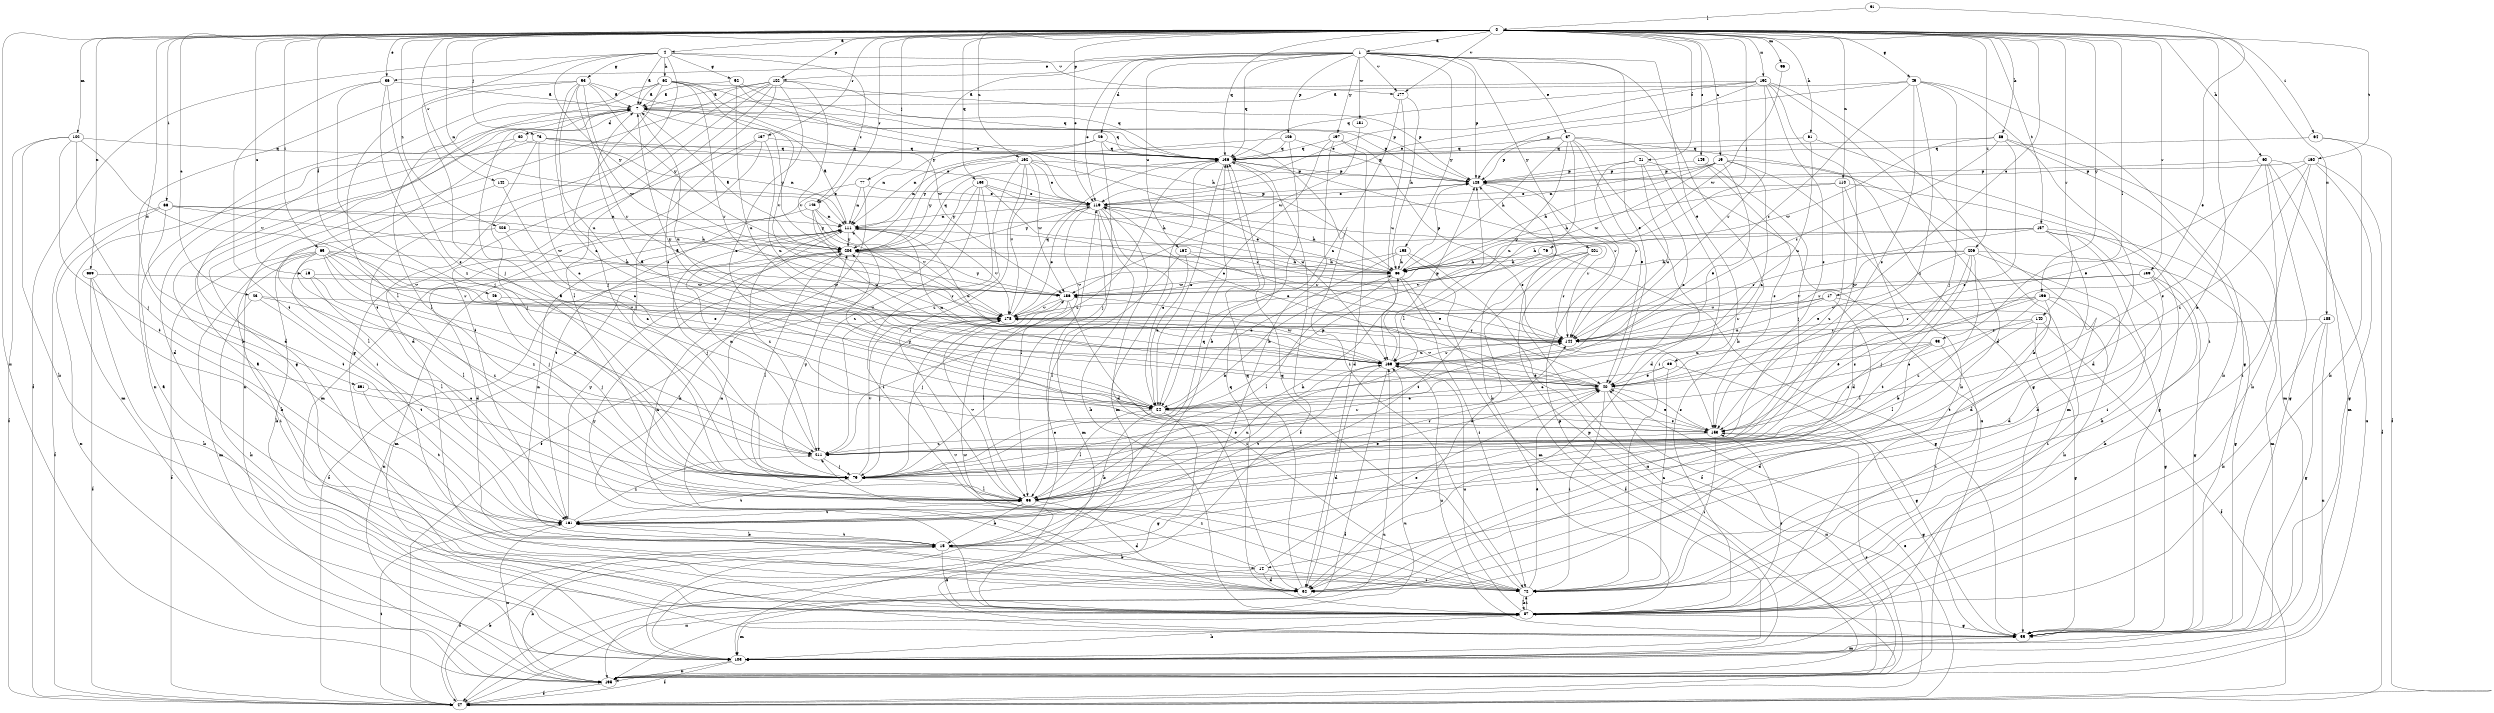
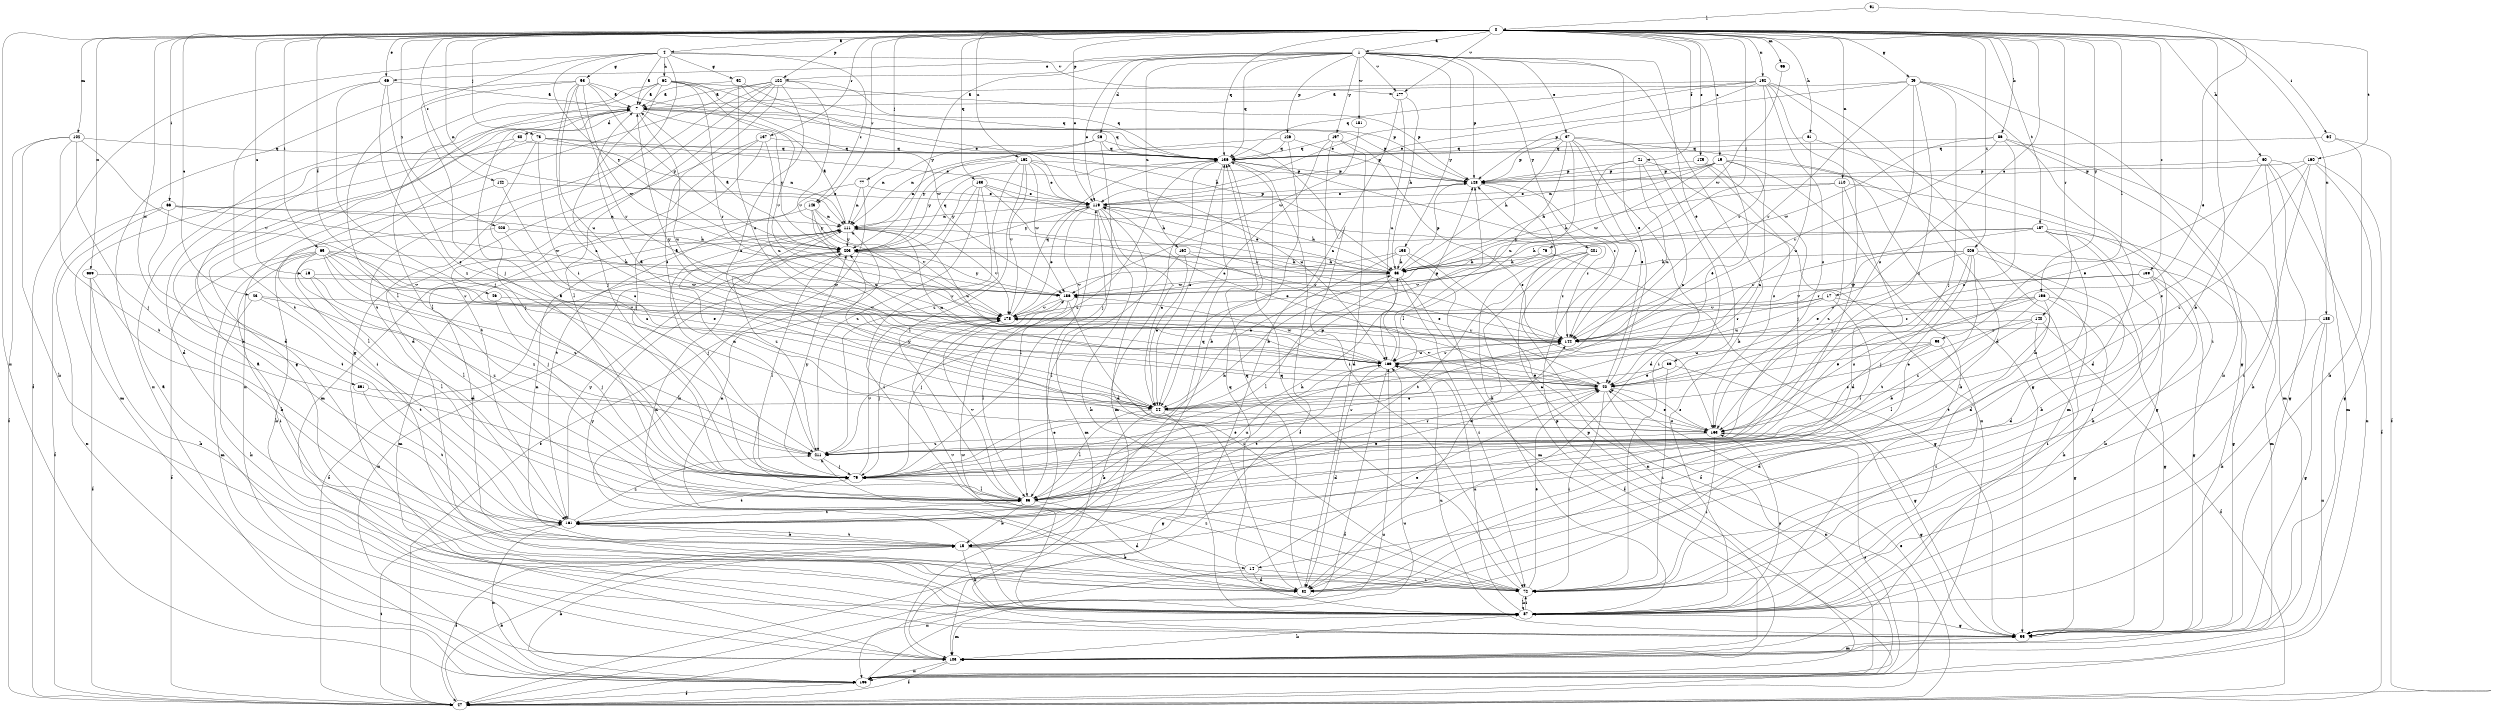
(579, 274) -> (579, 274)
(1664, 478) -> (1663, 478)
